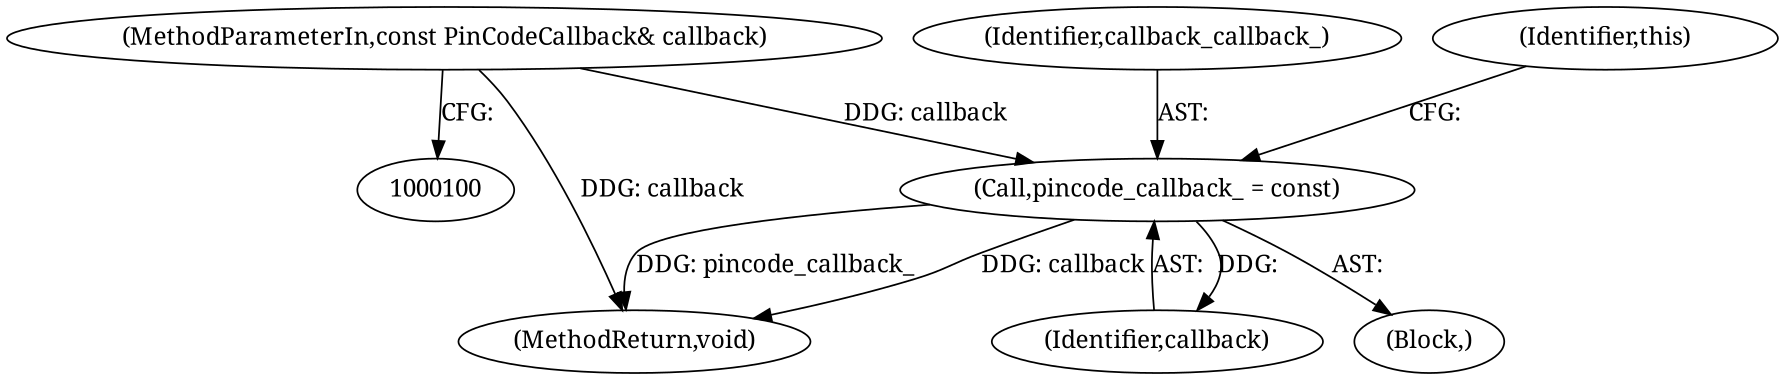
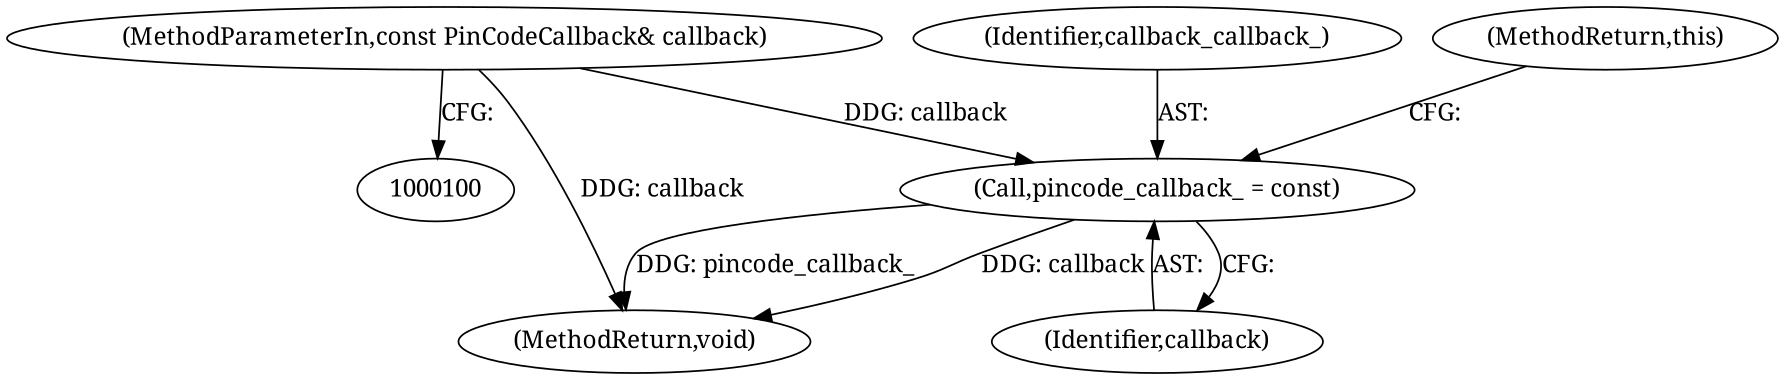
(1605, 38) -> (1605, 38)
(1252, 266) -> (1252, 266)
(1429, 342) -> none
